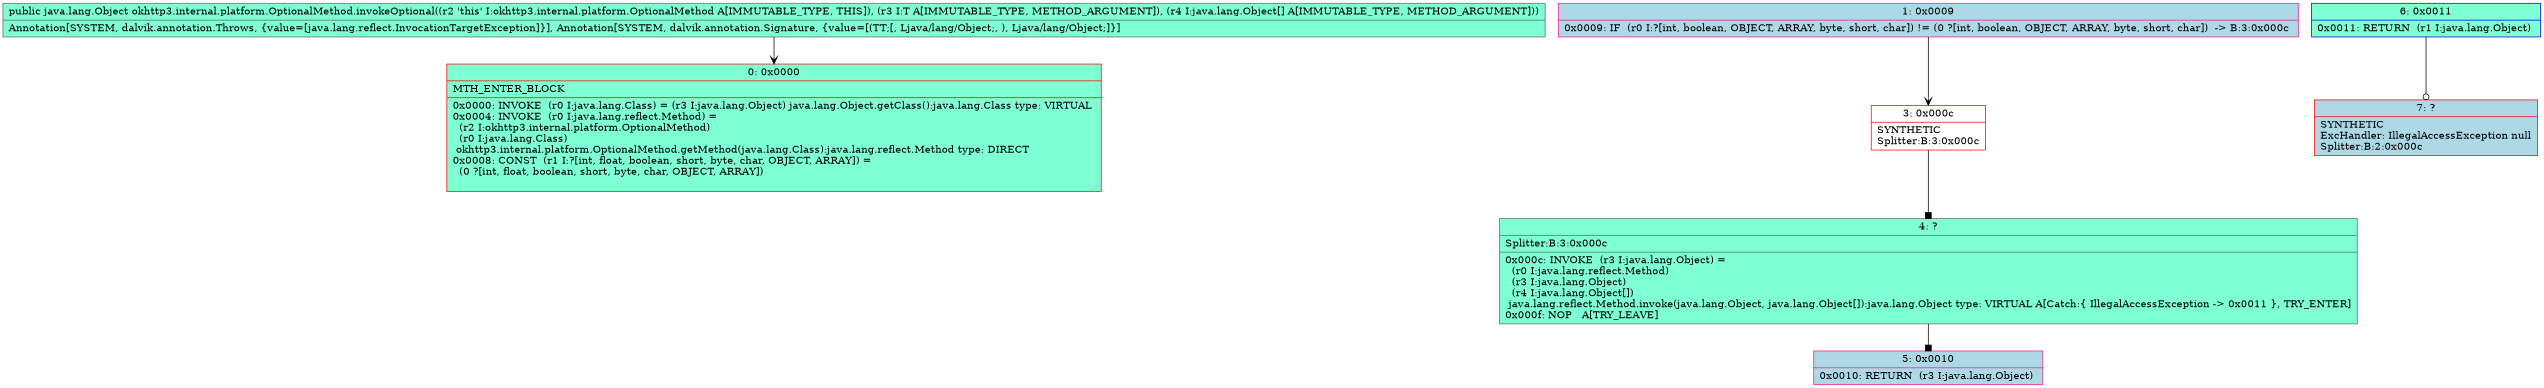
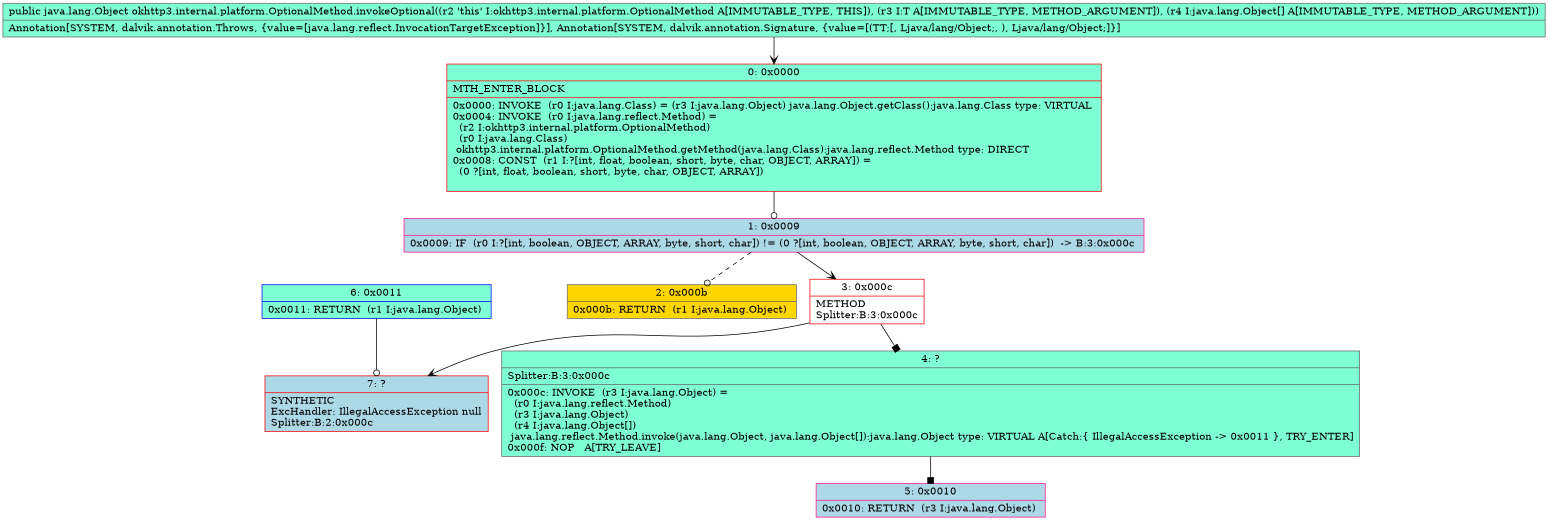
(1909, 130) -> (841, 304)
none -> (774, 202)
none -> (682, 302)
none -> (620, 335)
